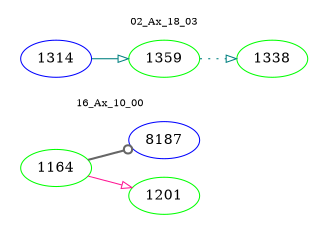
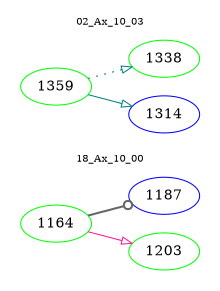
(164, 22) -> (110, 22)
(105, 59) -> (105, 99)
(110, 104) -> (110, 159)
(164, 140) -> (164, 196)
(164, 196) -> (164, 251)
